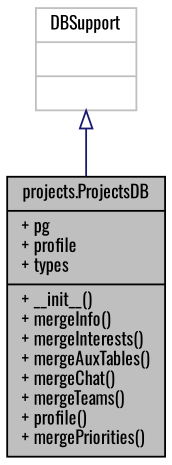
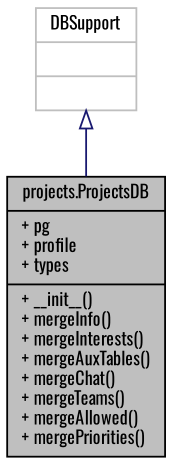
(55, 419) -> (80, 419)
